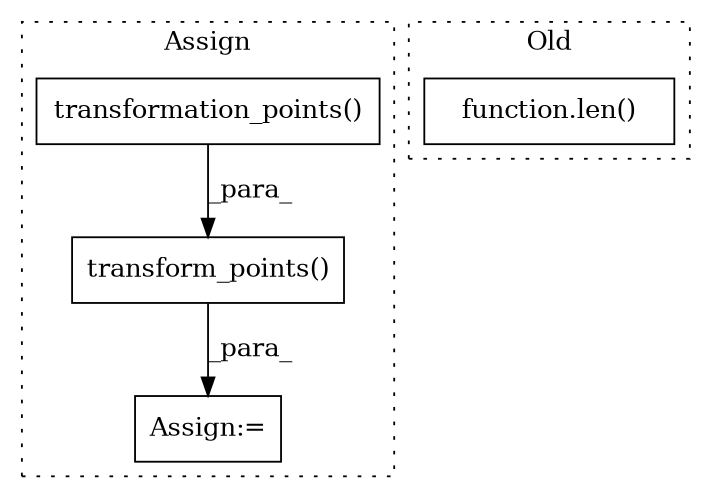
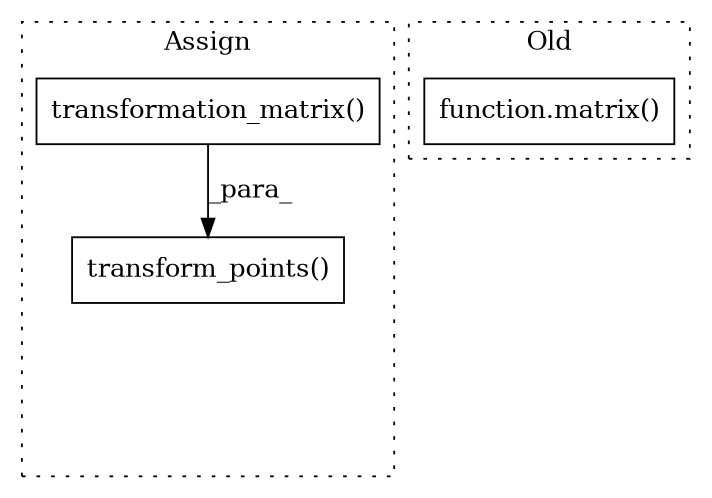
(208, 111) -> (208, 111)
(549, 111) -> (549, 111)
(208, 429) -> none
